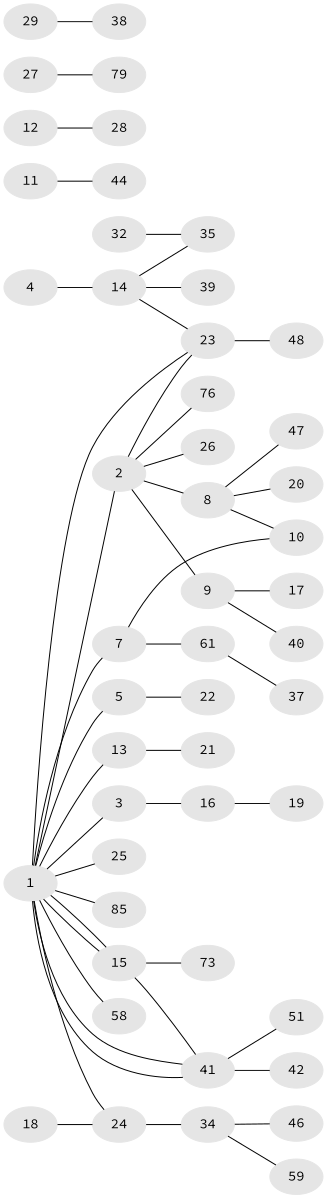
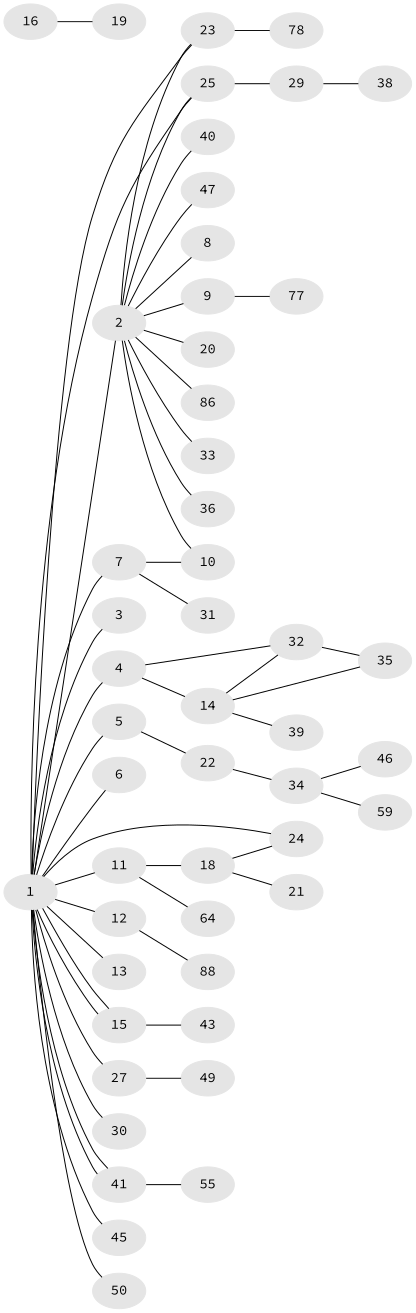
(119, 75) -> (208, 1078)
none -> (252, 84)
(119, 128) -> (208, 972)
(119, 181) -> (208, 919)
none -> (145, 197)
(163, 314) -> (252, 674)
(296, 341) -> (296, 31)
(208, 394) -> (208, 509)
(208, 447) -> (208, 403)
none -> (208, 456)
(252, 466) -> (157, 253)
(252, 492) -> (164, 336)
(252, 519) -> (145, 449)
(296, 591) -> (296, 296)
(252, 617) -> (151, 225)
(208, 644) -> (208, 615)
none -> (208, 655)
(296, 697) -> none
(164, 750) -> (252, 879)
none -> (58, 775)
none -> (119, 775)
(164, 804) -> none
none -> (164, 866)
none -> (75, 879)
none -> (75, 906)
(119, 910) -> (119, 1238)
(208, 963) -> (208, 1025)
none -> (62, 990)
(166, 1015) -> none
(119, 1016) -> (119, 1291)
(296, 1017) -> (208, 1185)
(296, 1070) -> none
(164, 1125) -> (252, 775)
none -> (119, 1131)
